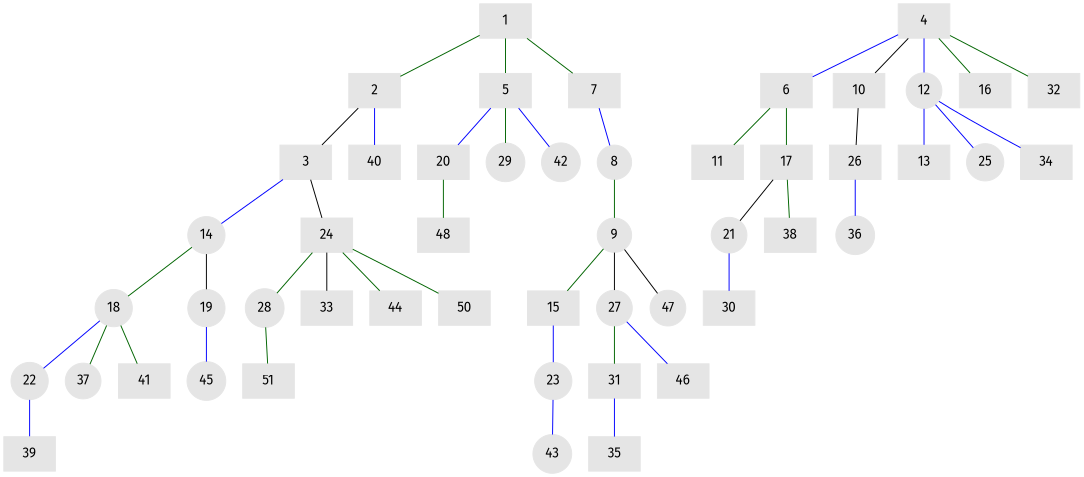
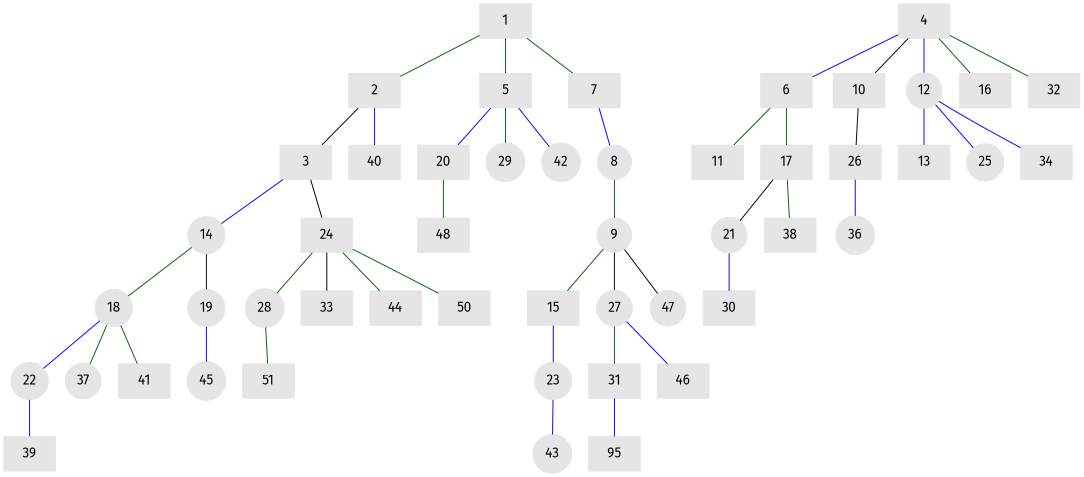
(614, 454) -> (614, 454)
